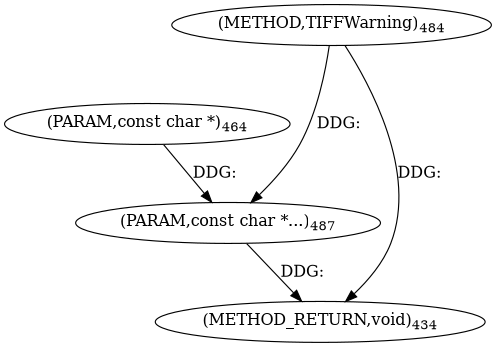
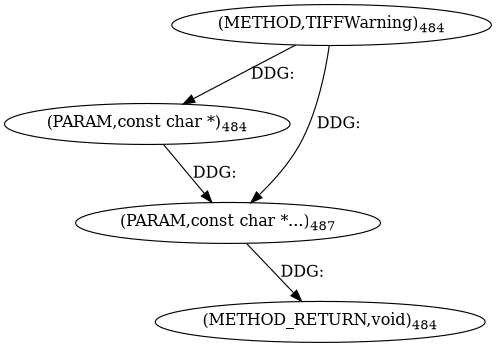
(235, 122) -> (235, 122)
(396, 171) -> (245, 72)
(425, 320) -> (425, 320)
